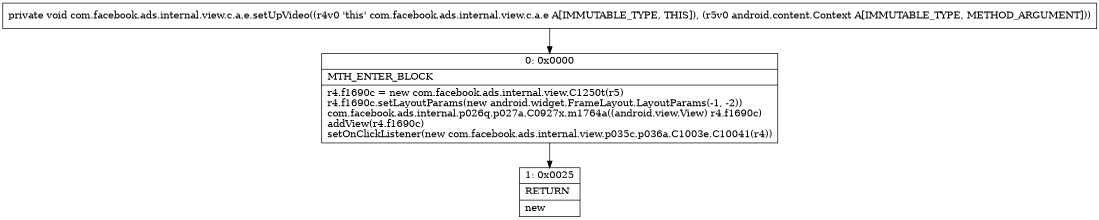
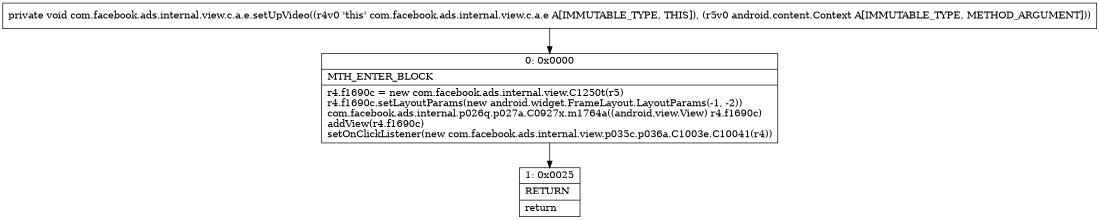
(535, 208) -> (541, 208)
